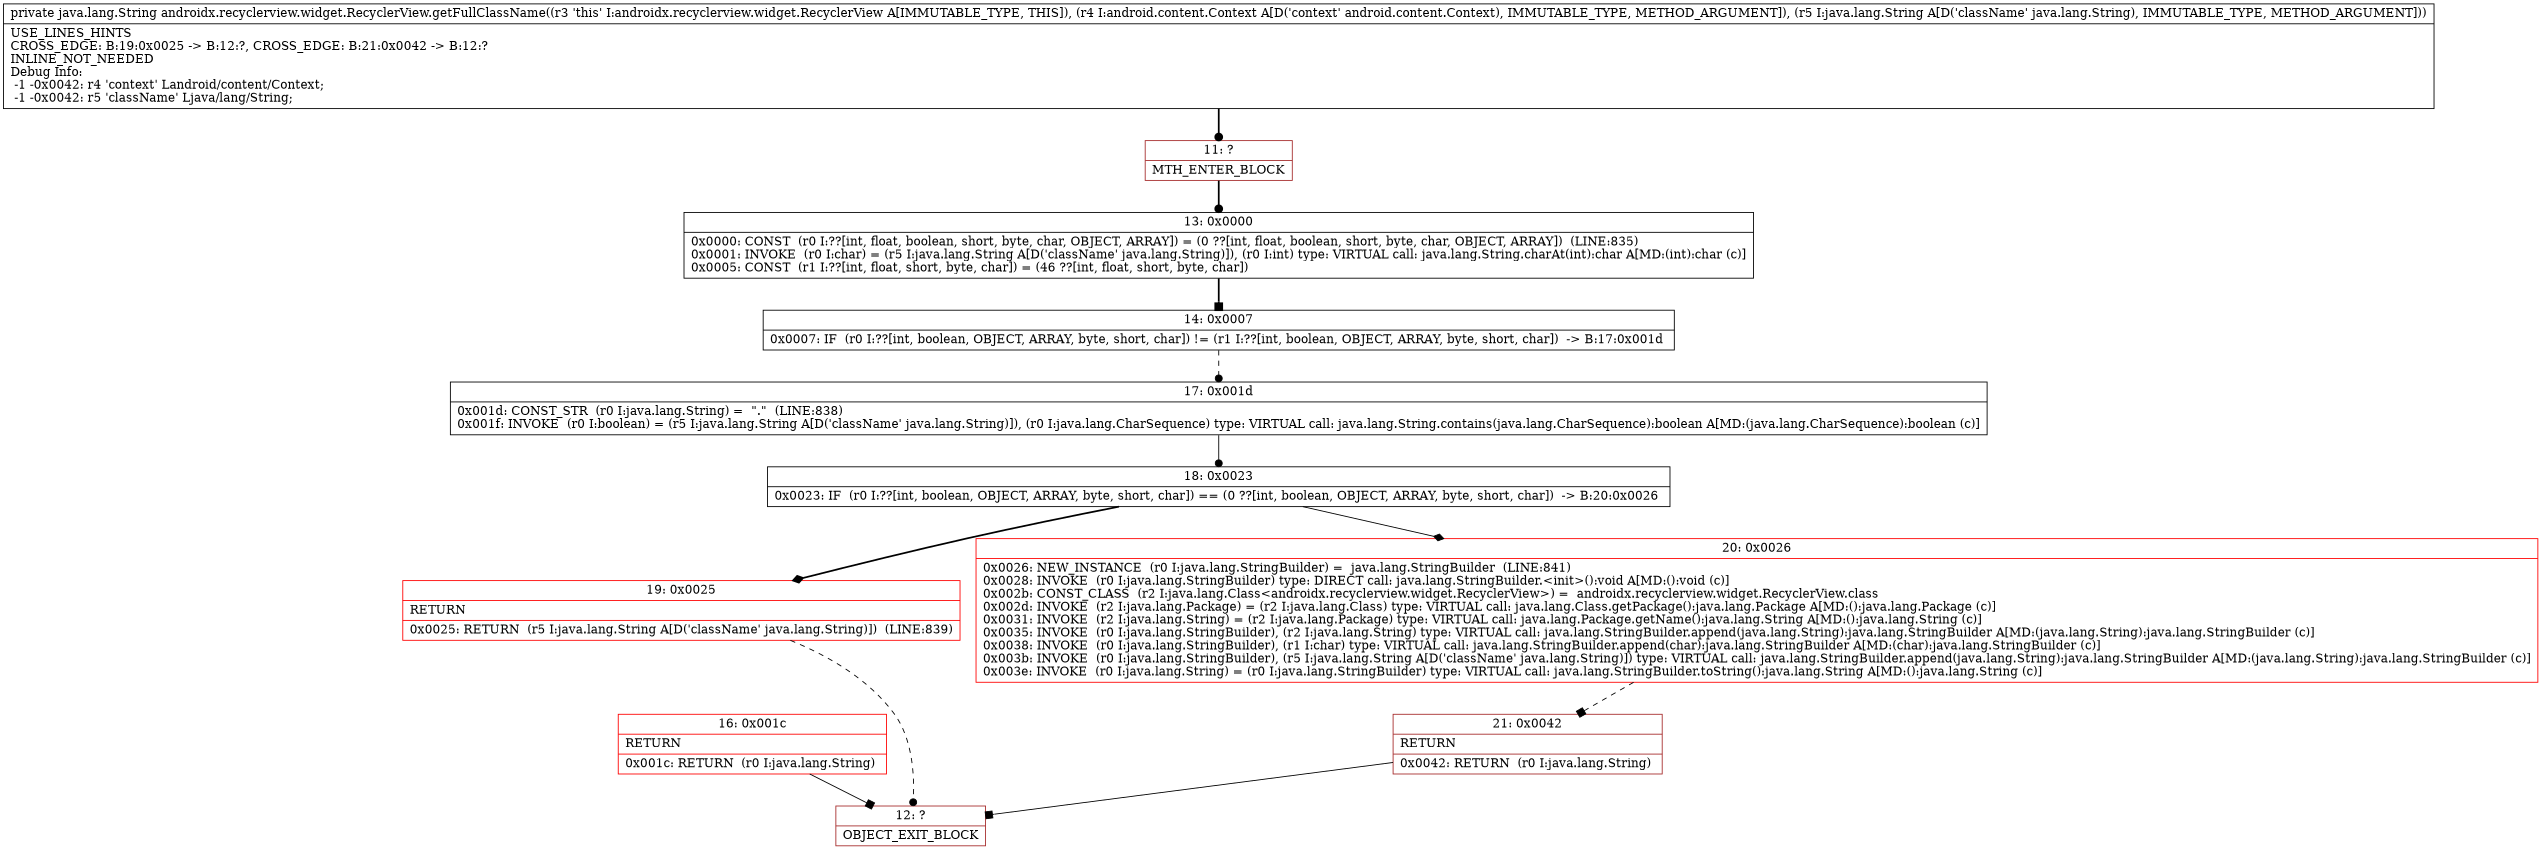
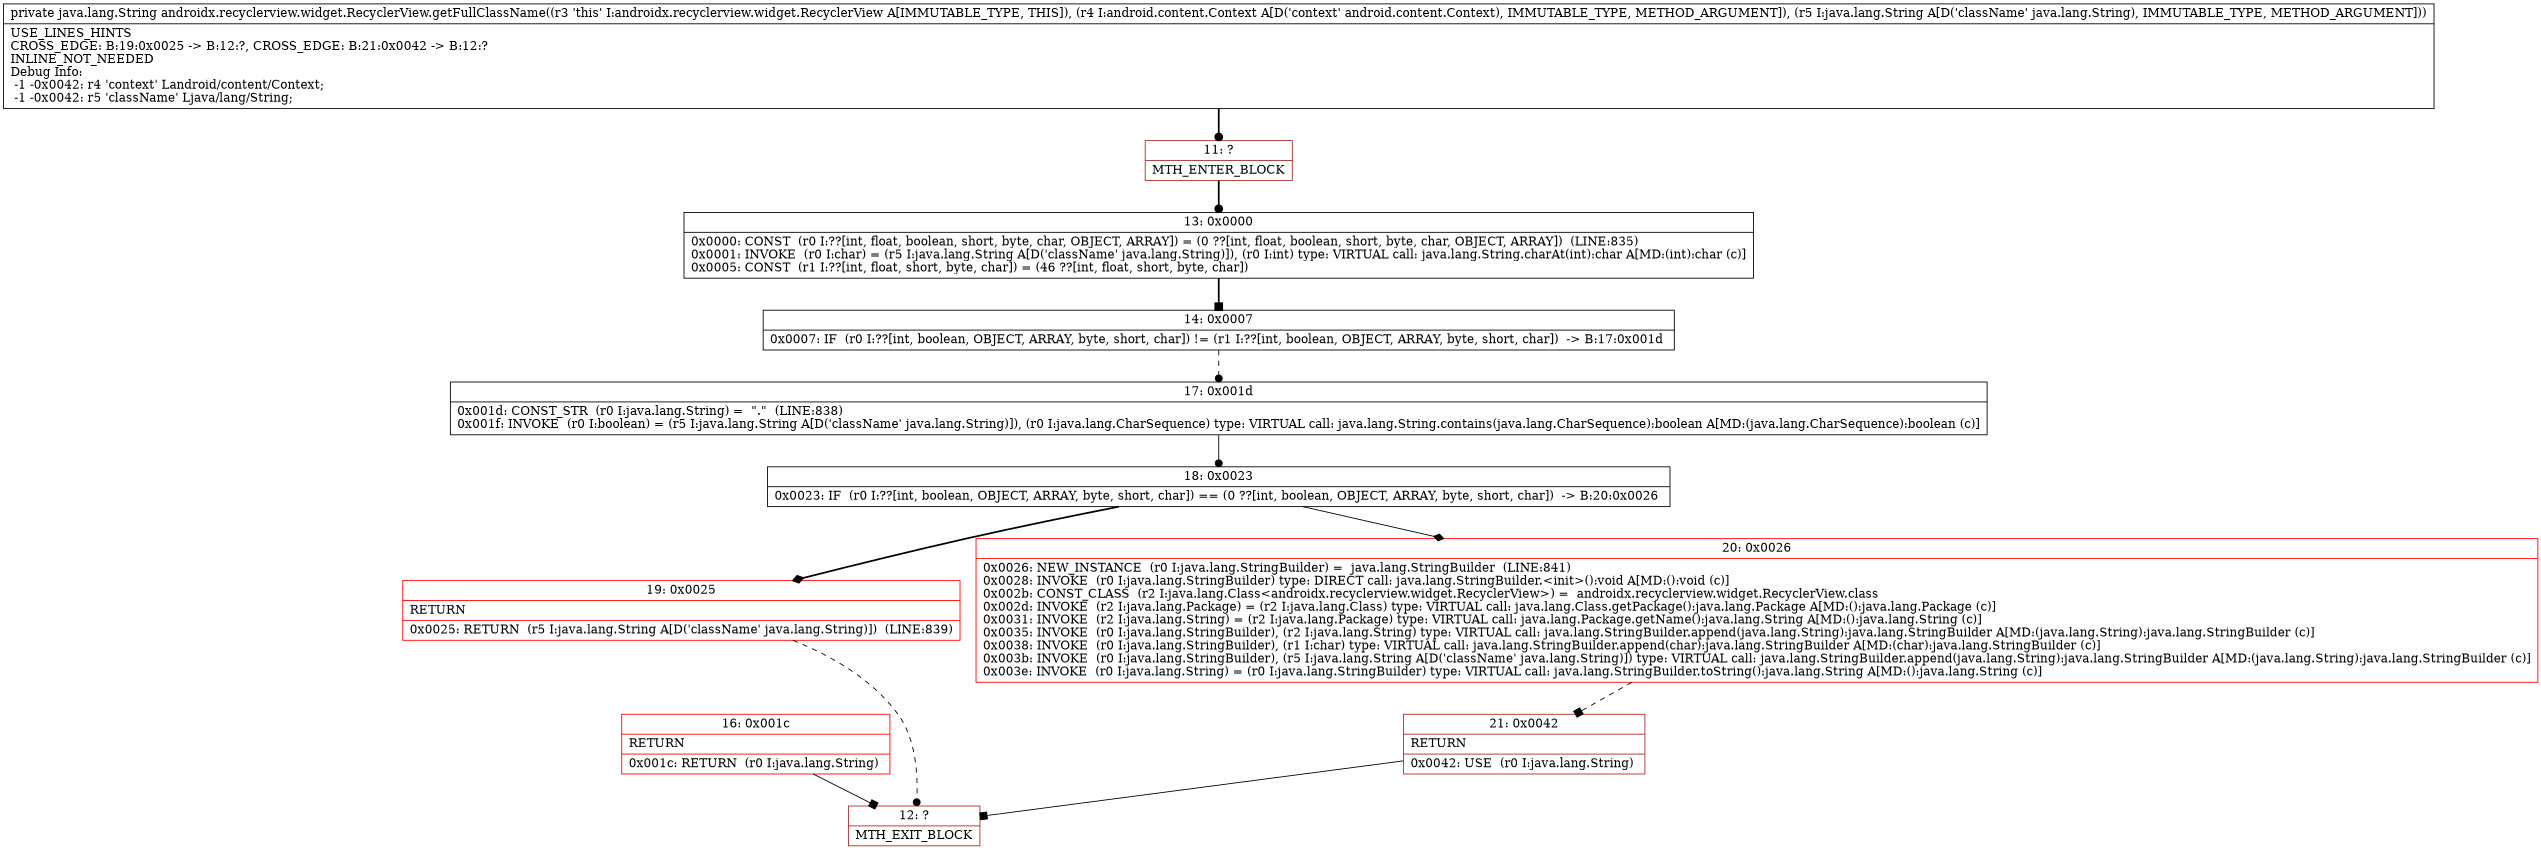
(1528, 764) -> (1524, 764)
(911, 835) -> (914, 835)
